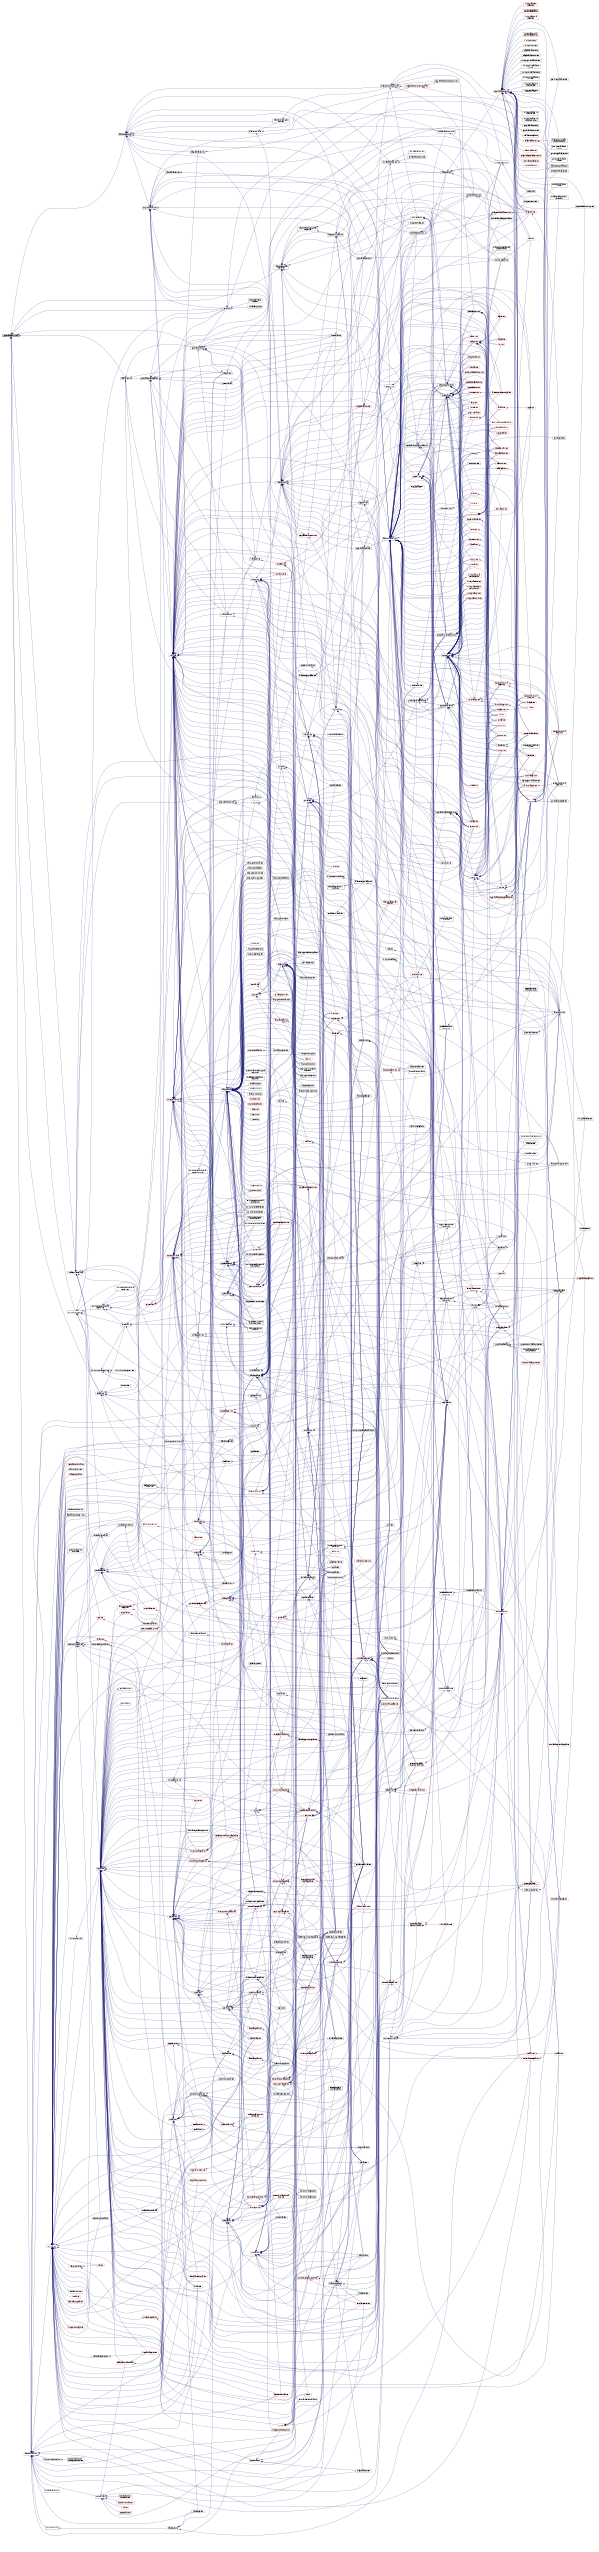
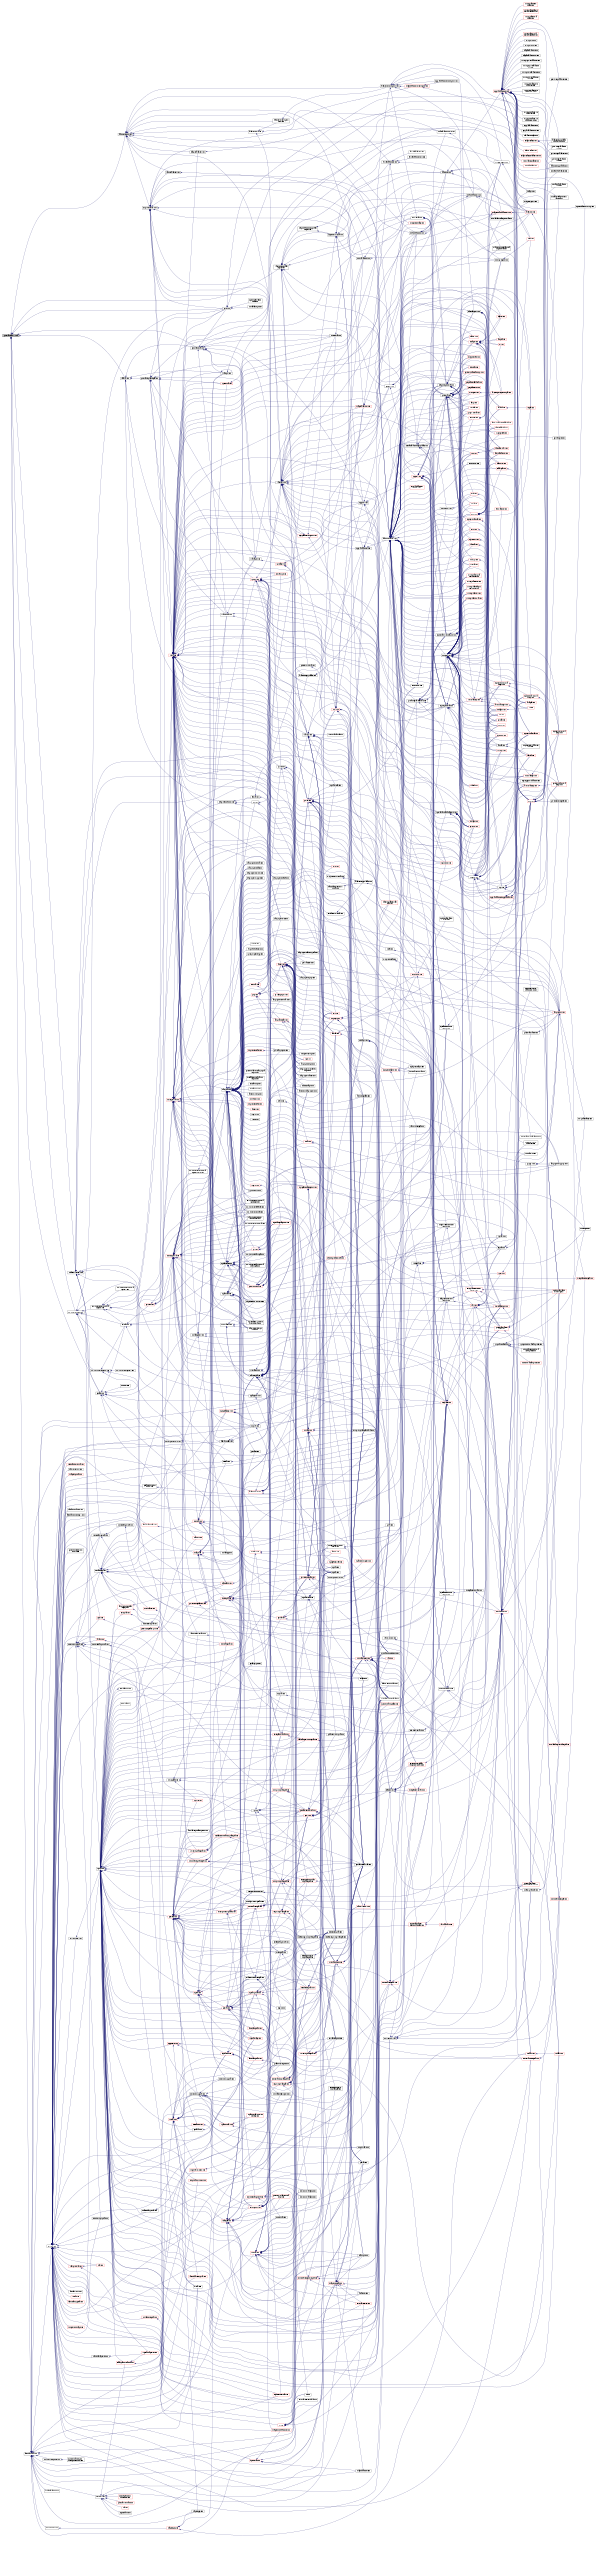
(288, 1240) -> none
